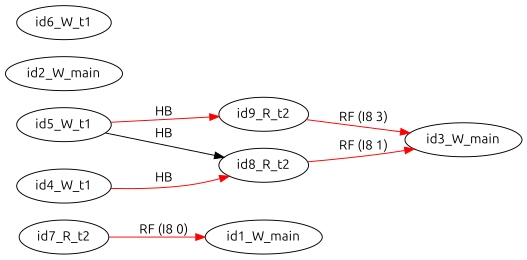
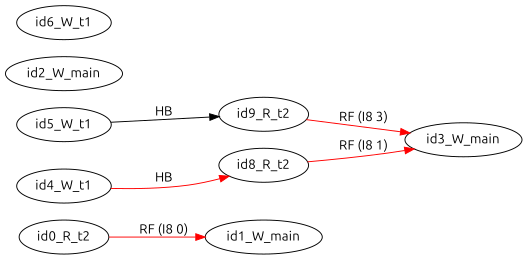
(160, 120) -> (160, 120)
(160, 144) -> none
(64, 237) -> (64, 237)
